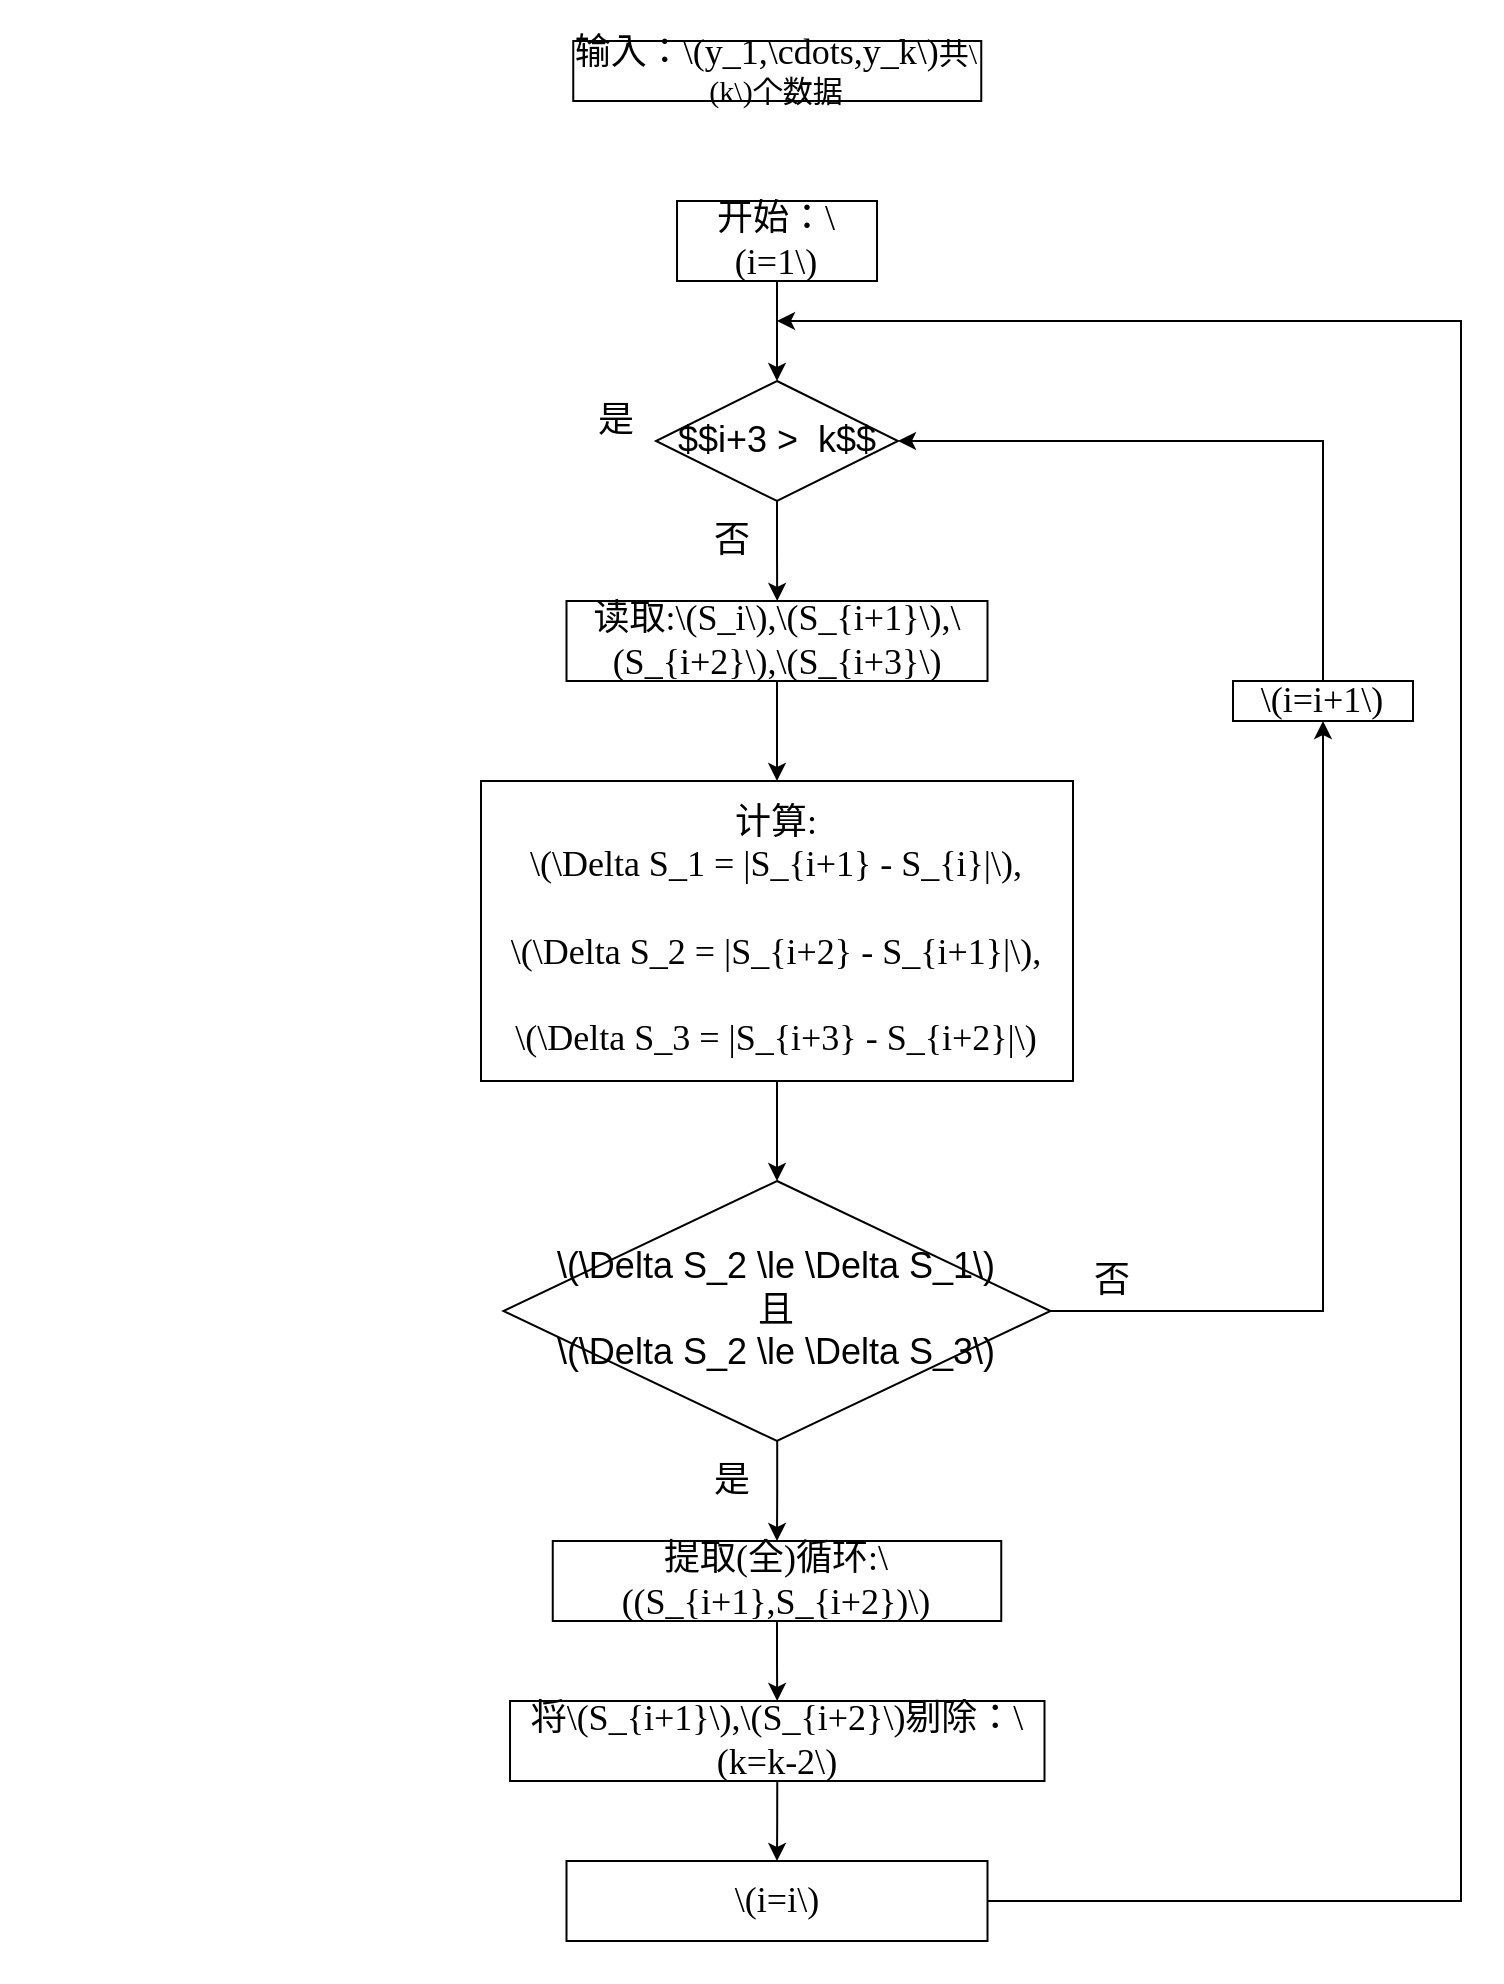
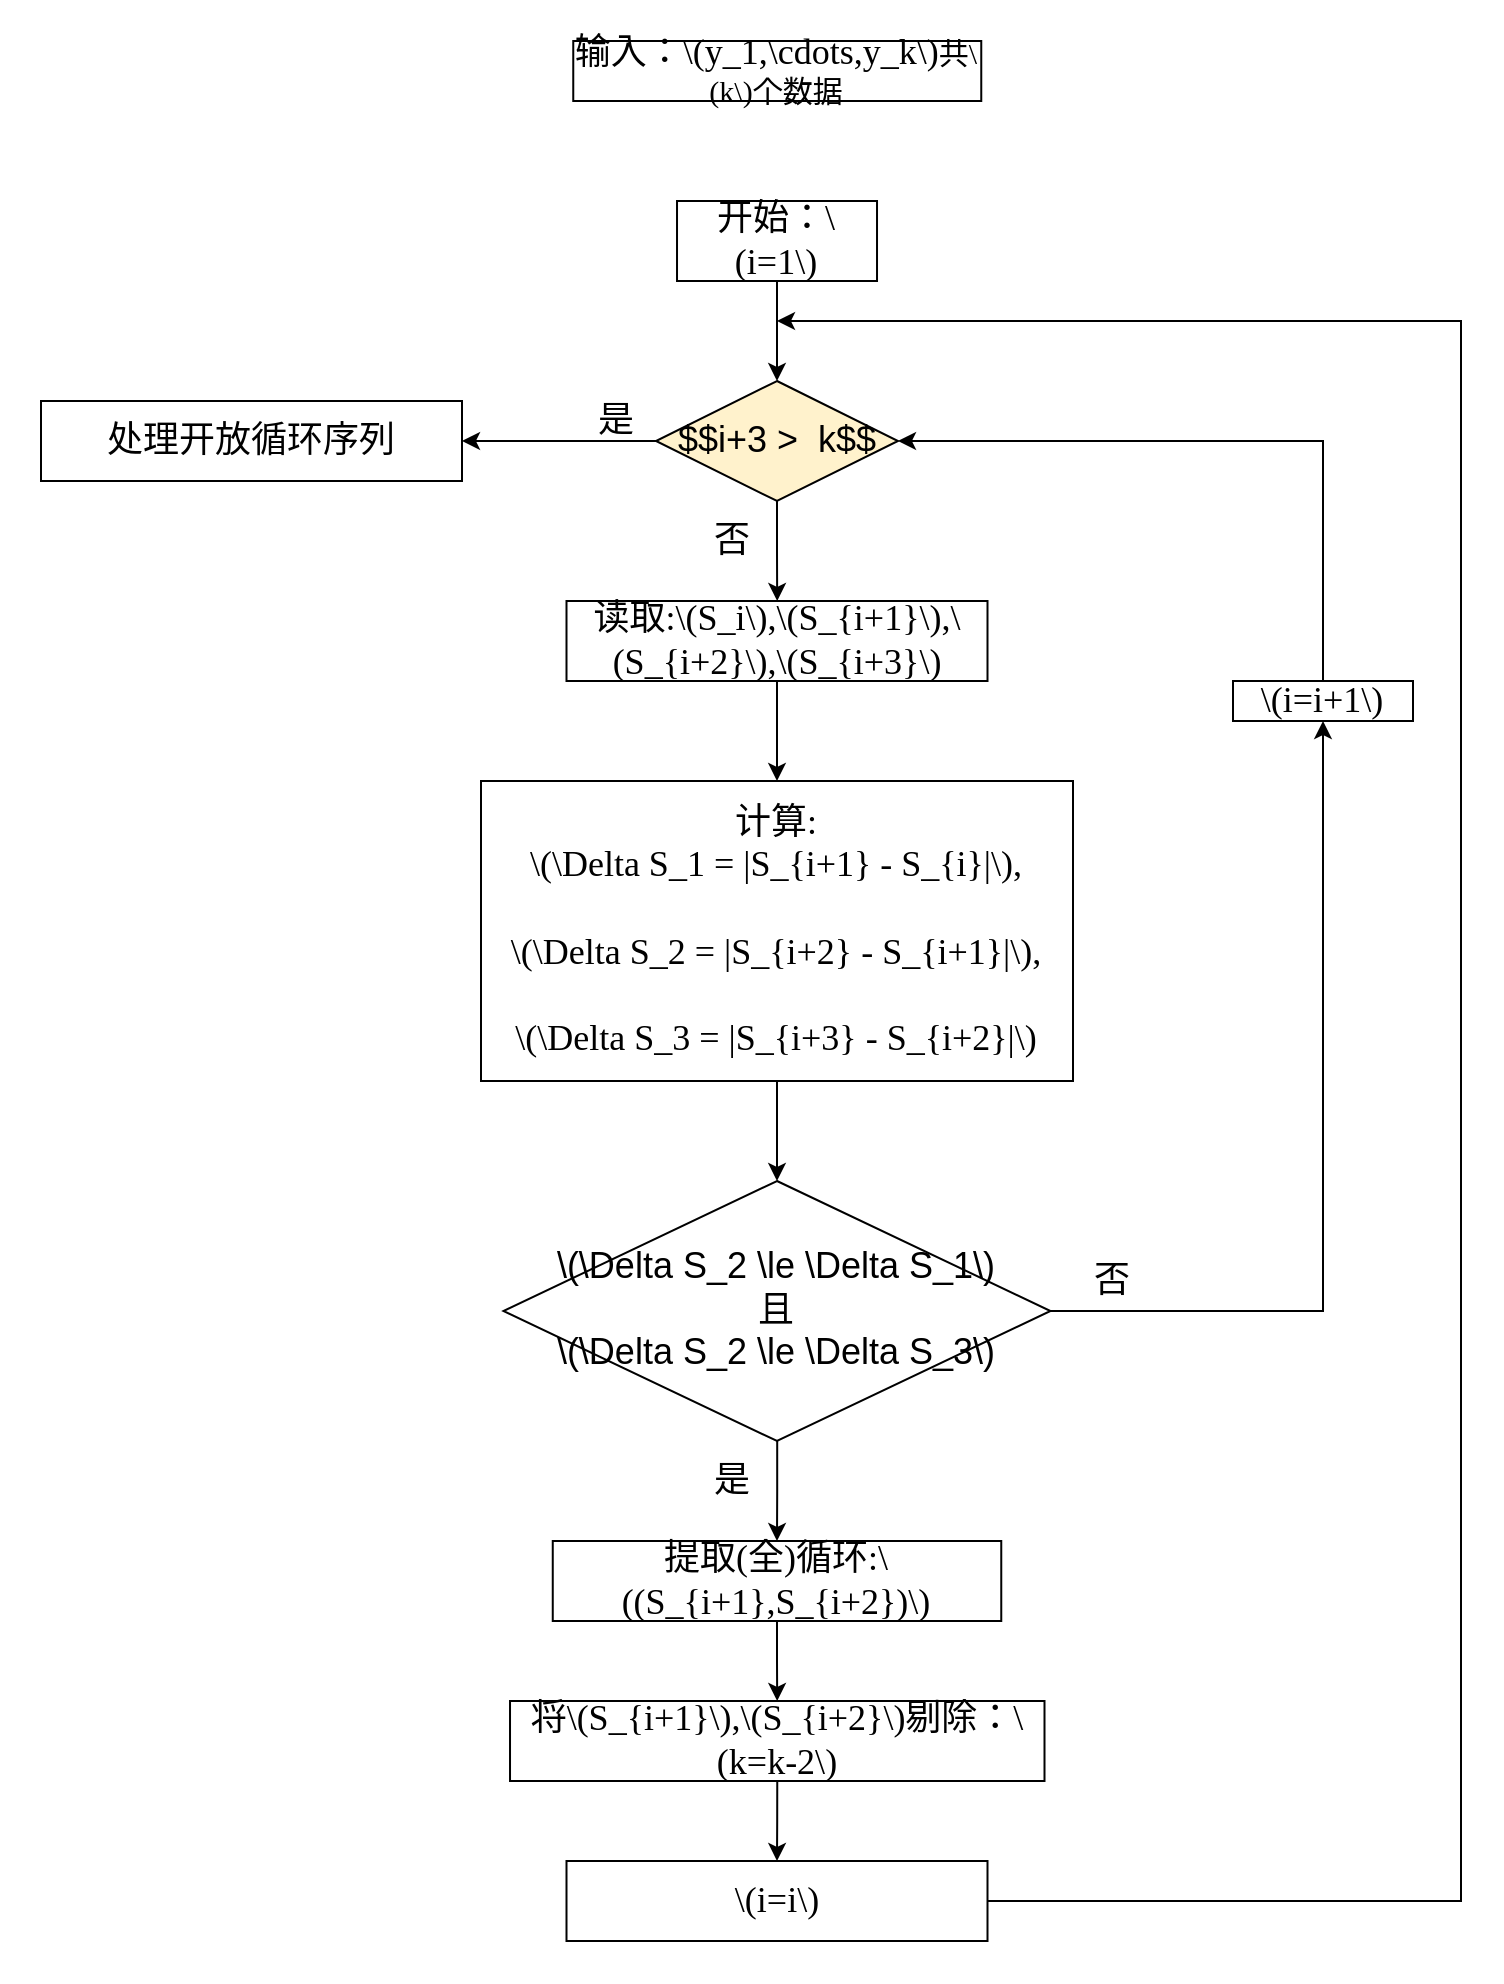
none -> (252, 441)
none -> (566, 441)
(777, 441) -> (777, 441)
